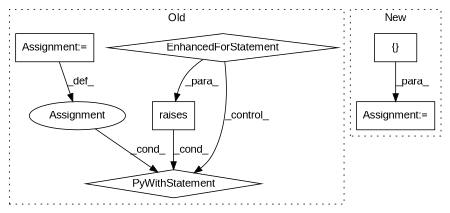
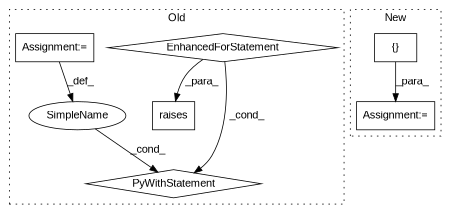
(77, 116) -> (77, 116)
(247, 116) -> (247, 116)
(174, 146) -> none
